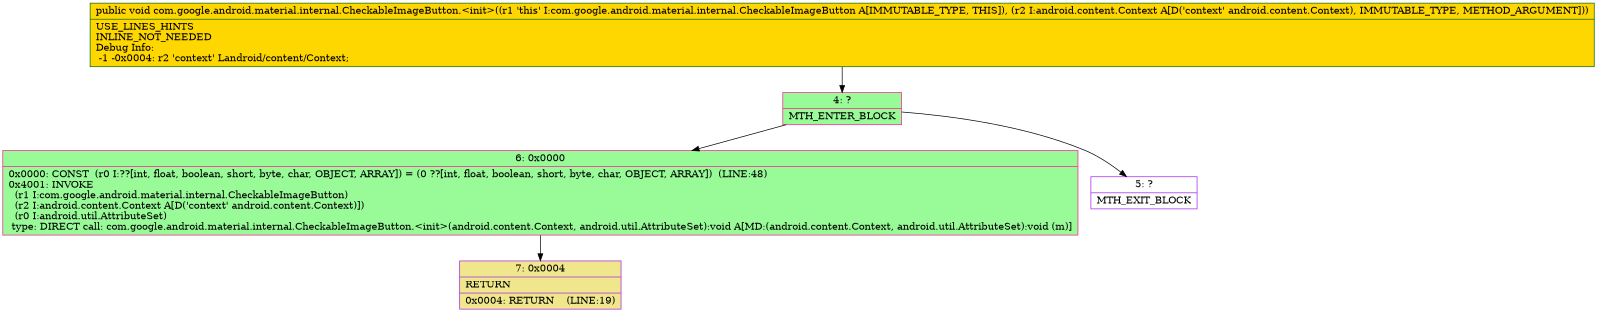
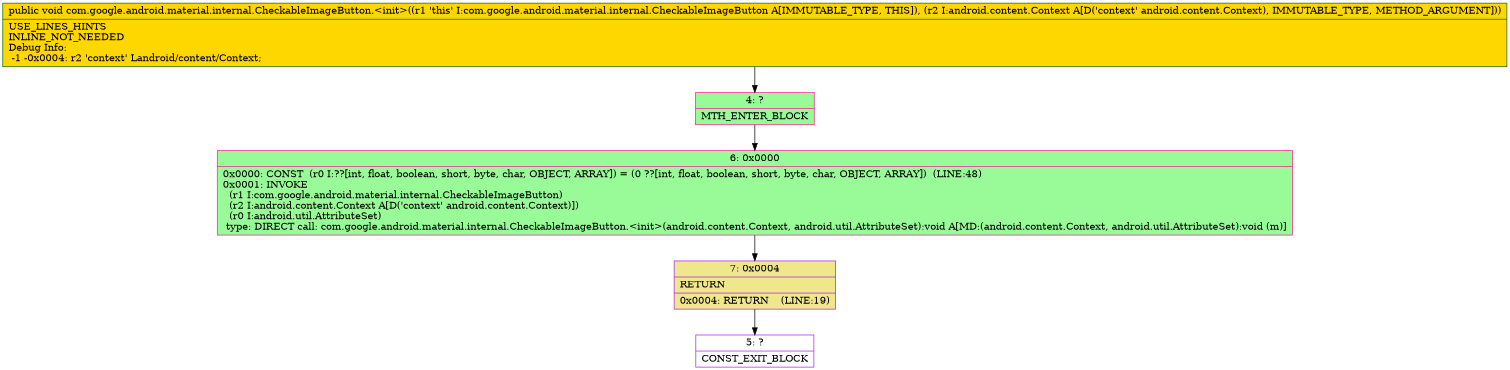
(1015, 129) -> (755, 319)
(54, 185) -> (269, 185)
(1144, 201) -> (755, 359)
